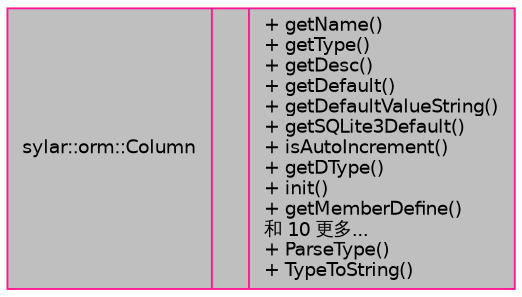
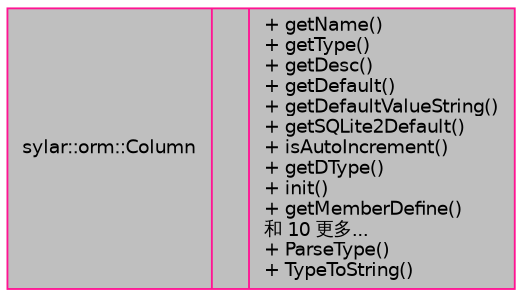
(365, 127) -> (365, 127)
